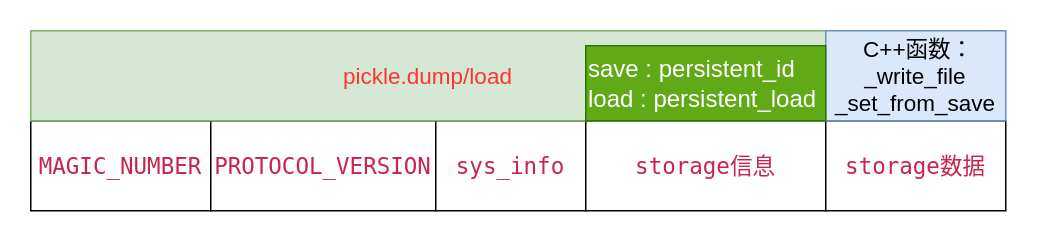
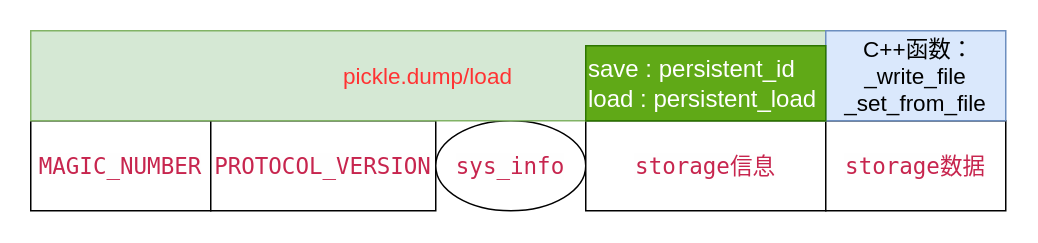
(916, 76) -> (916, 76)
(511, 166) -> (511, 166)
